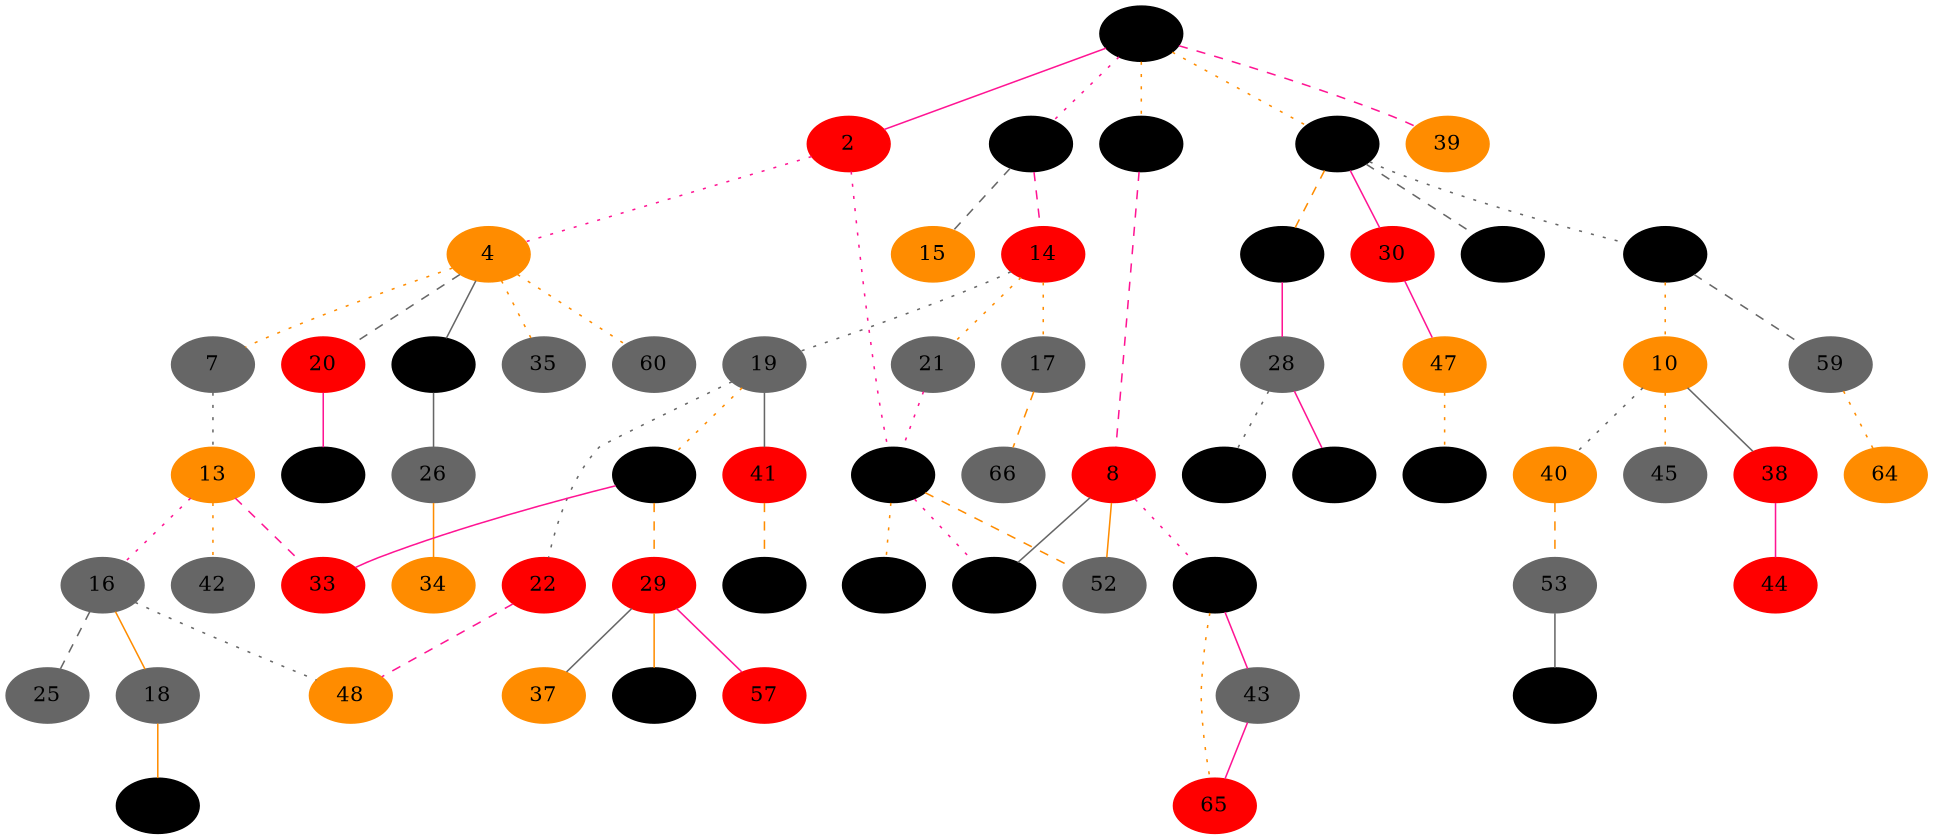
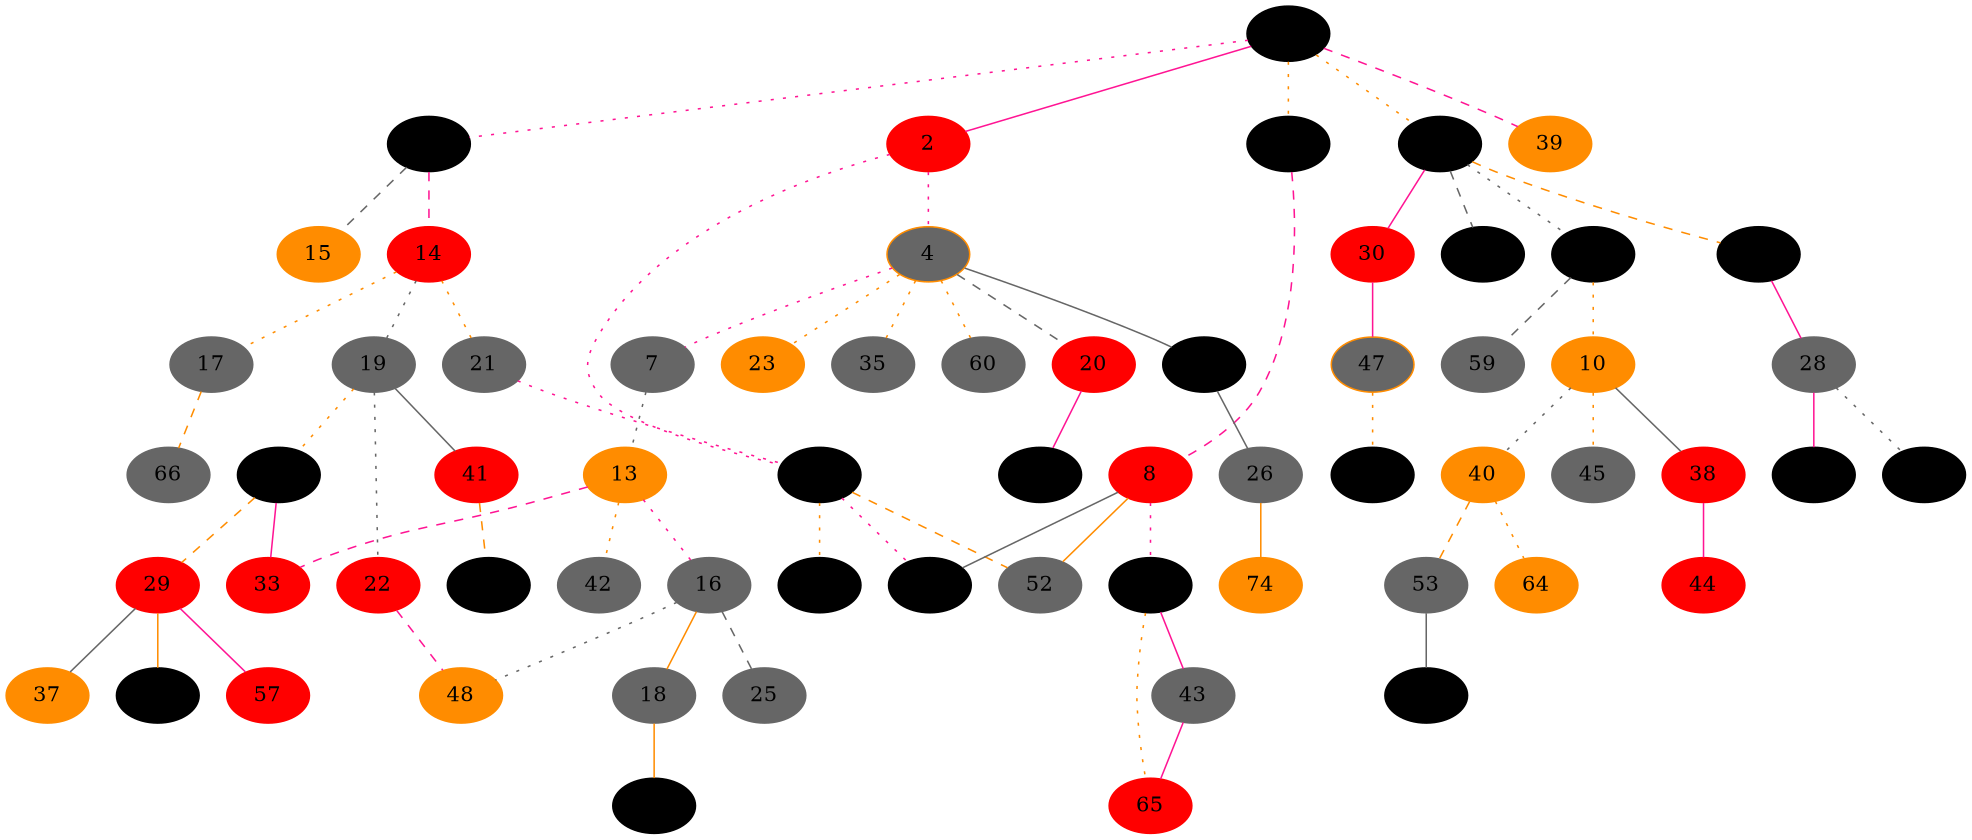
(489, 254) -> (928, 254)
(348, 305) -> (788, 305)
none -> (763, 365)
(1445, 365) -> (1373, 365)
(1858, 420) -> (1510, 530)
(434, 585) -> (1261, 585)
